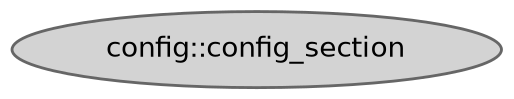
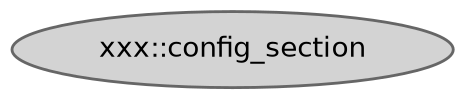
(257, 50) -> (233, 50)
